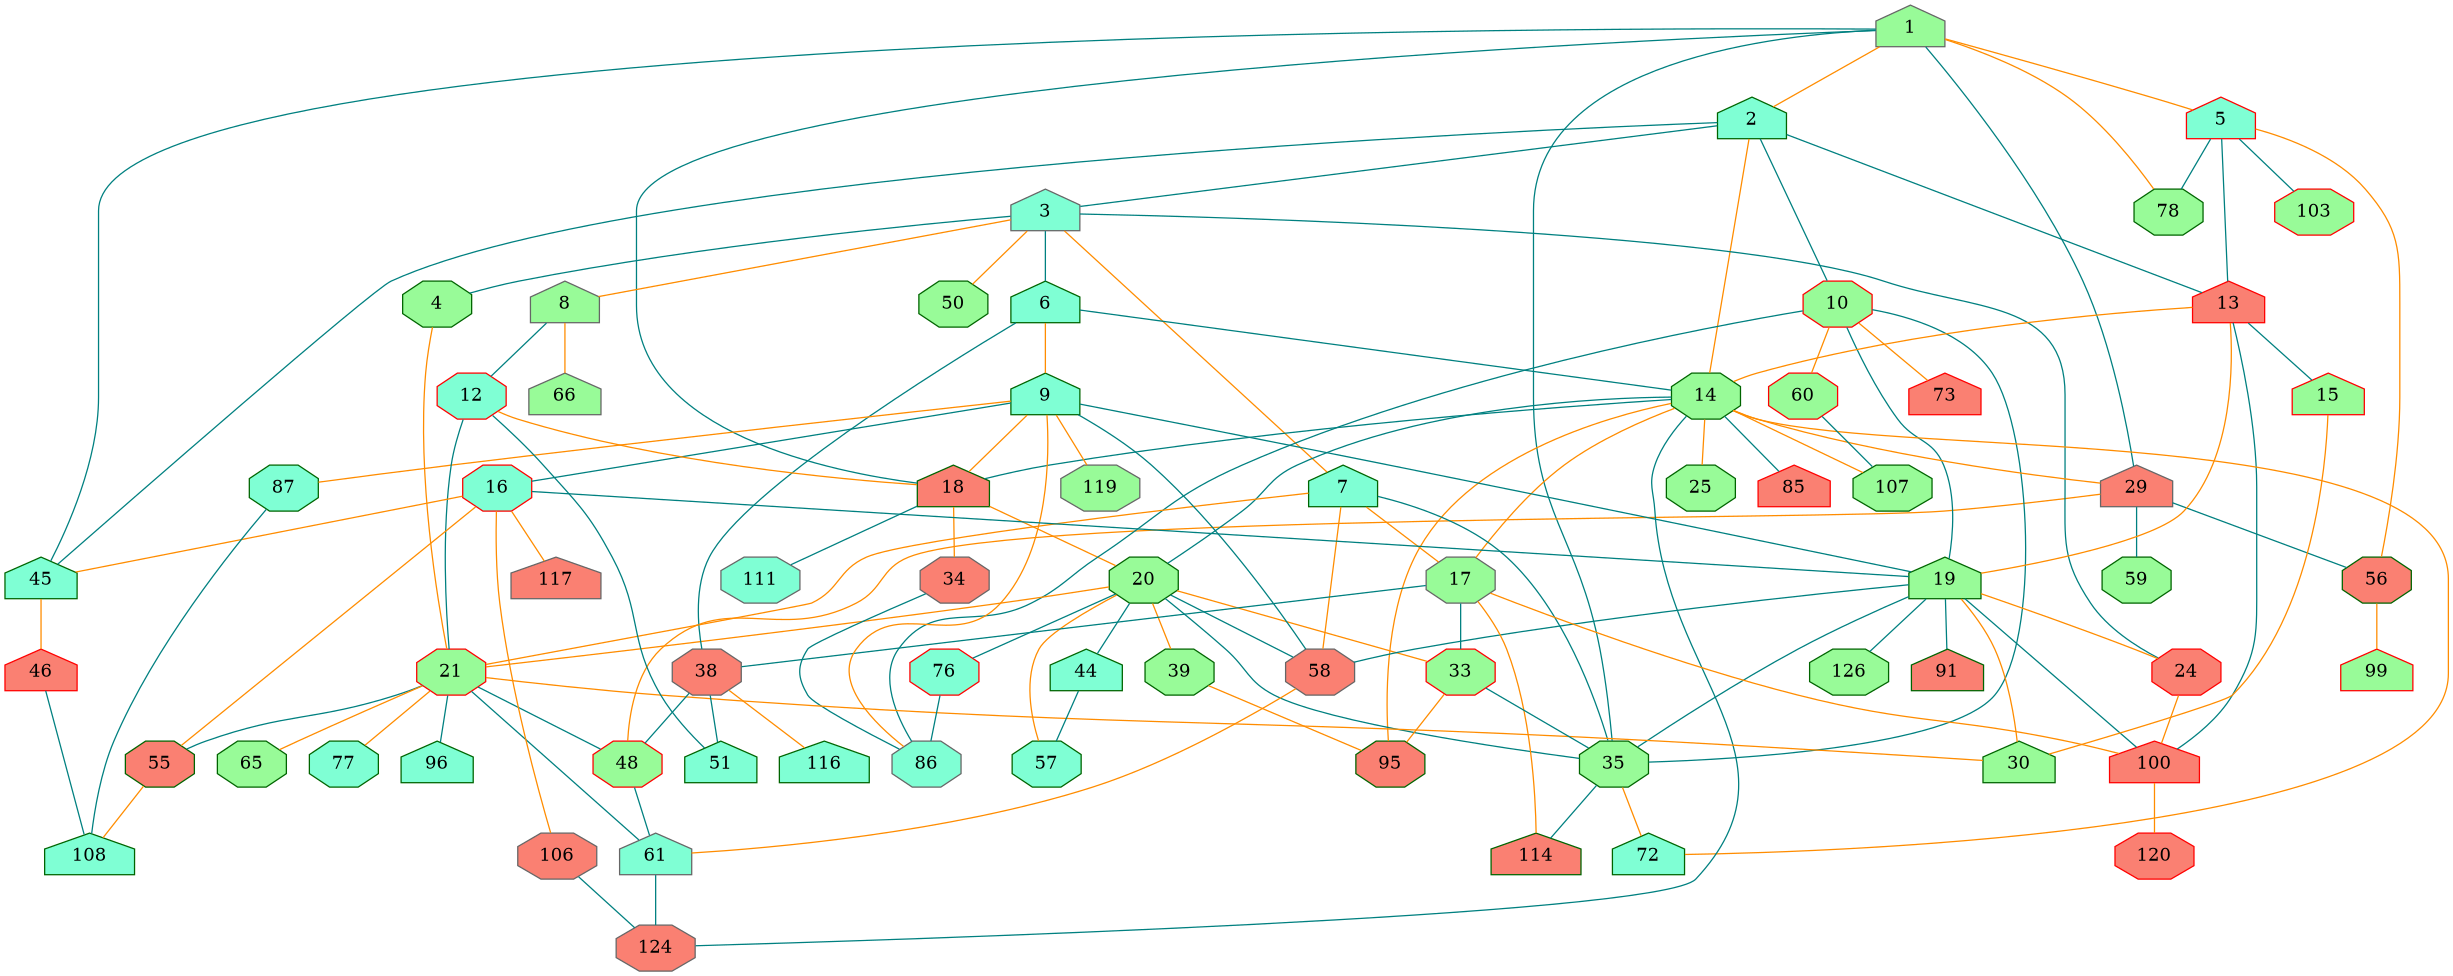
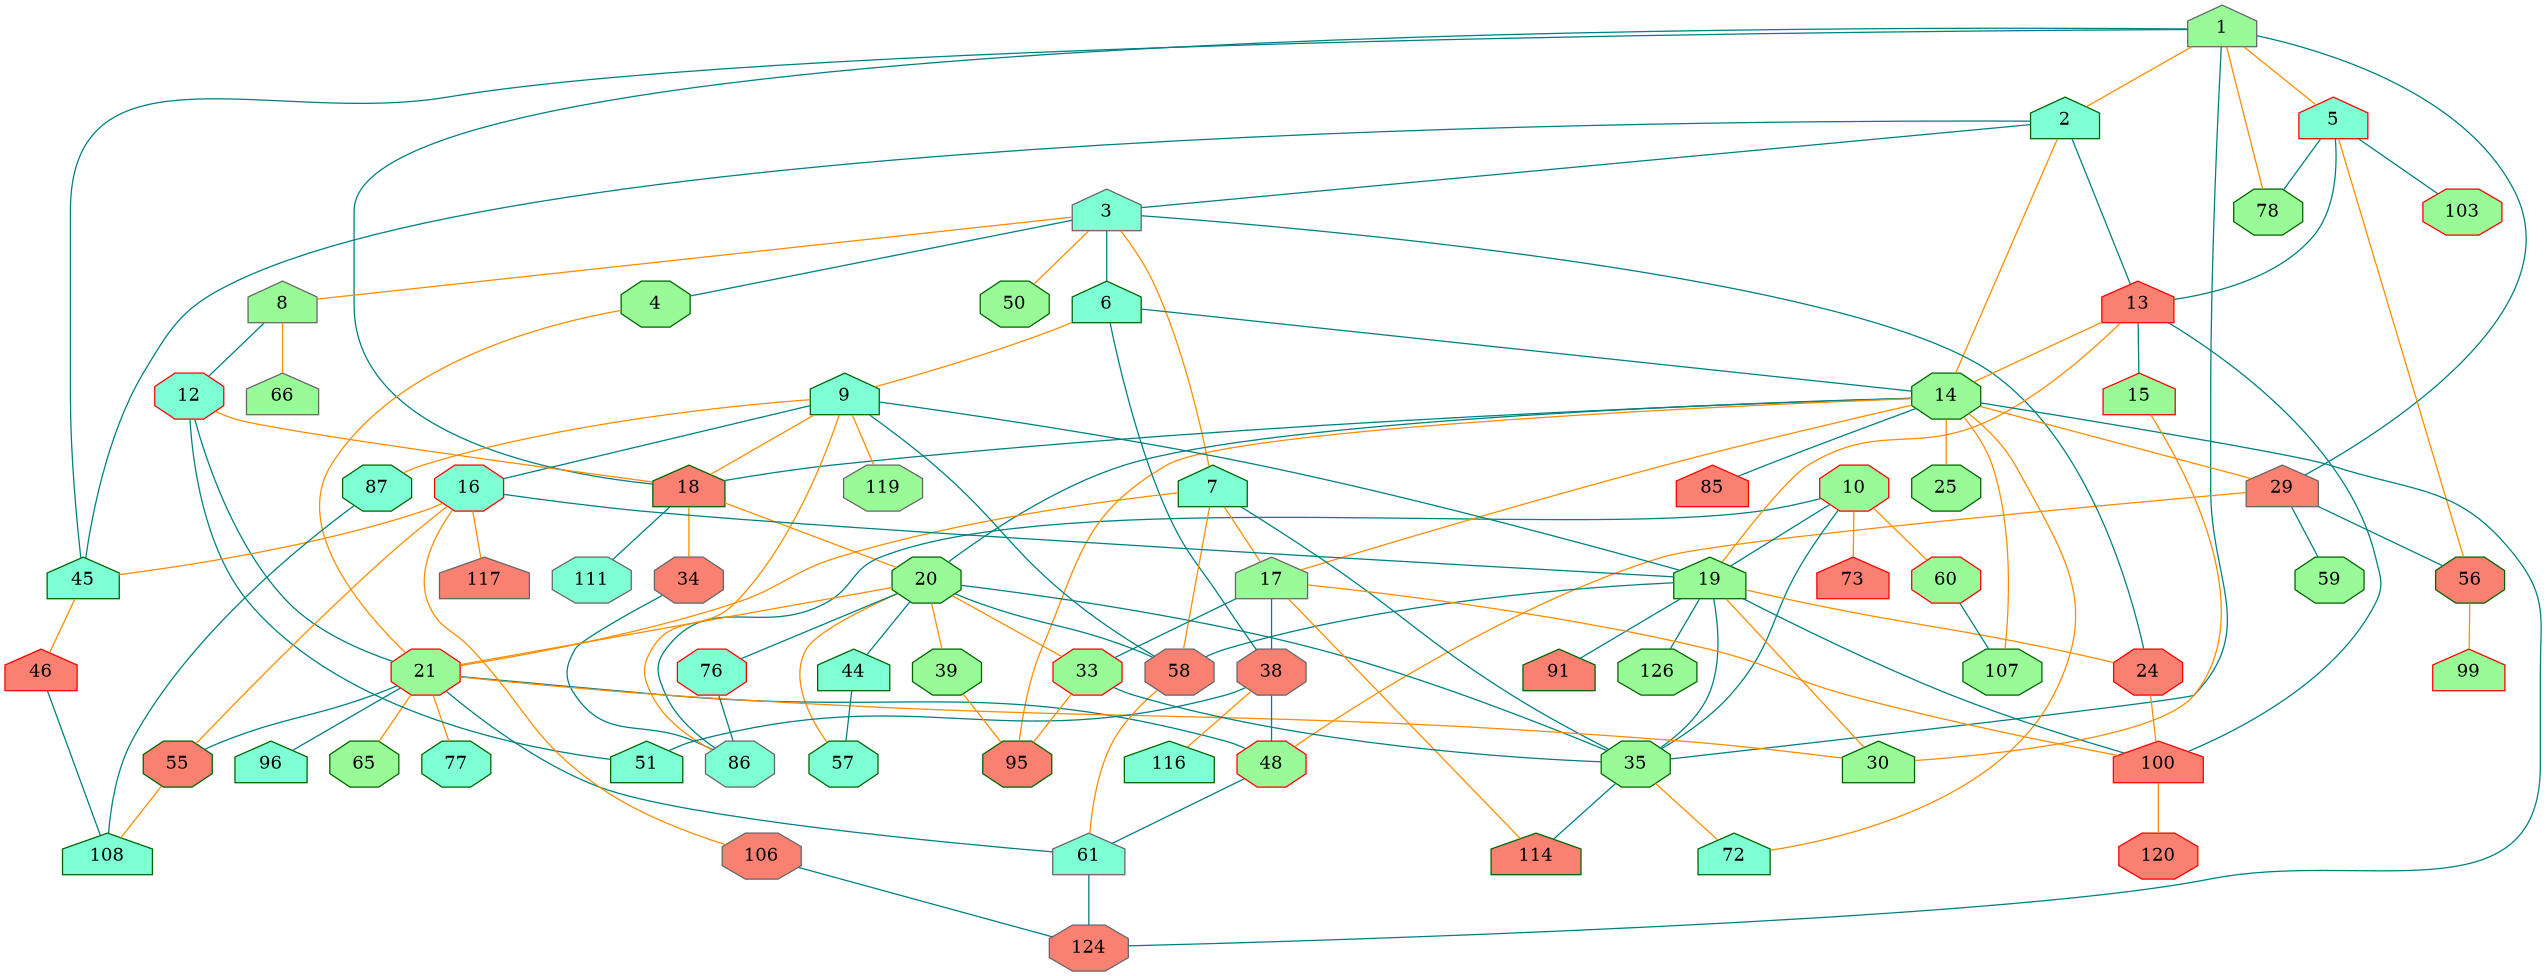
(1794, 210) -> none
(1461, 580) -> (1272, 580)
